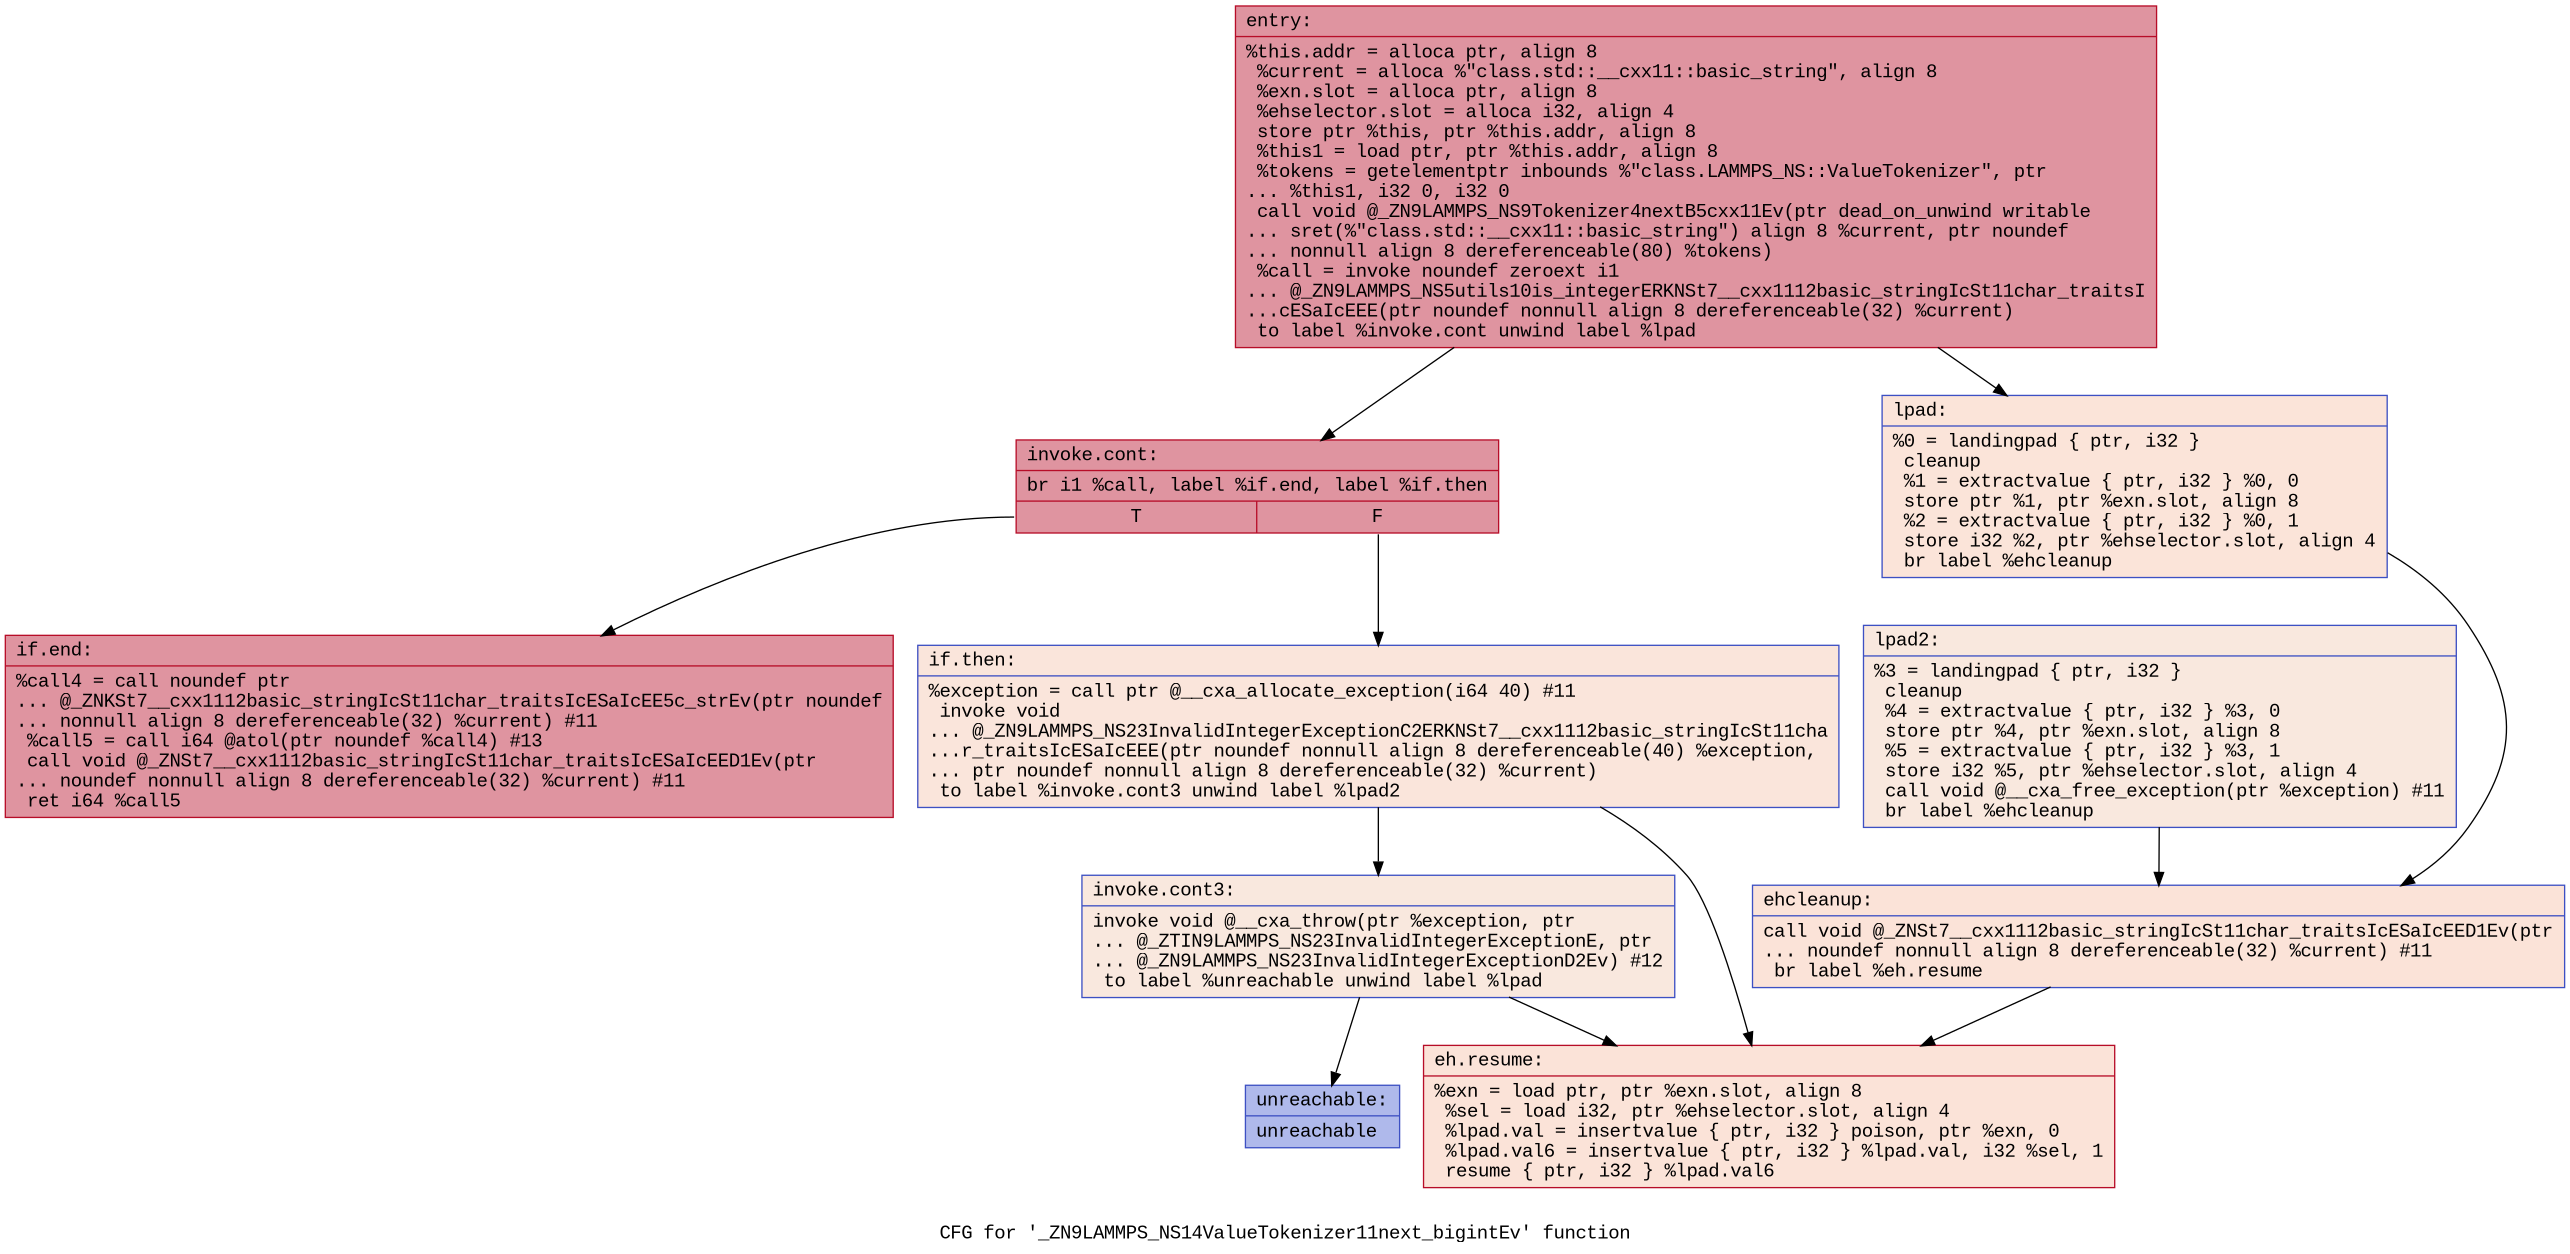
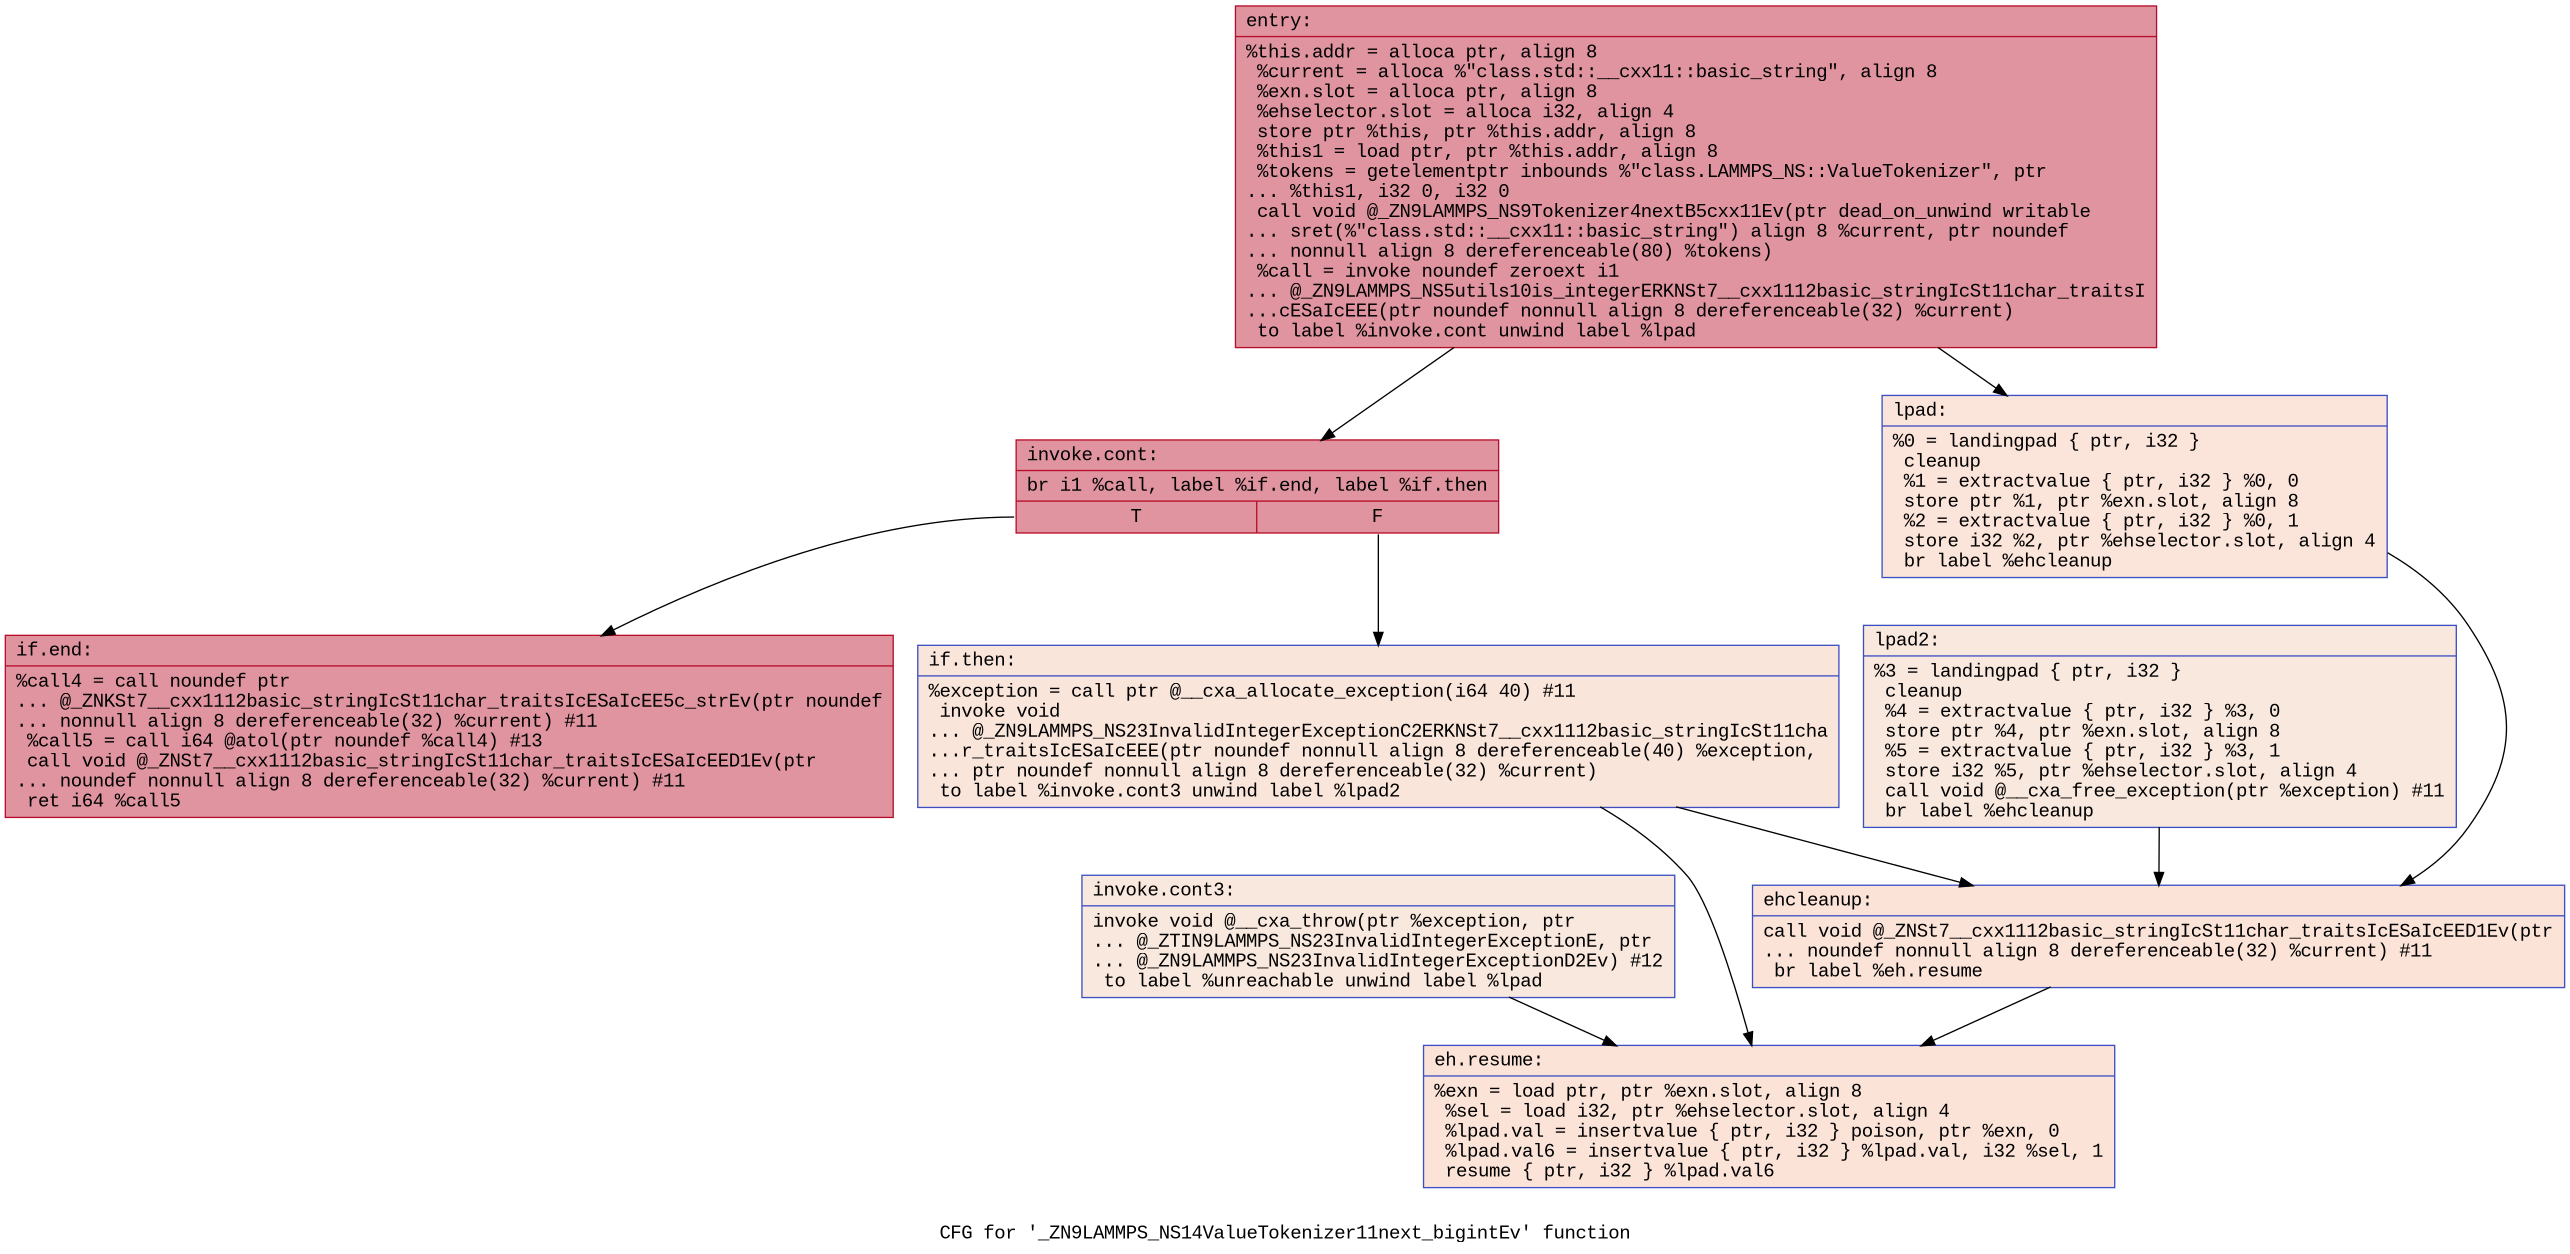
(1378, 834) -> (1818, 845)
(1323, 1116) -> none
(1769, 1116) -> (1769, 1116)
